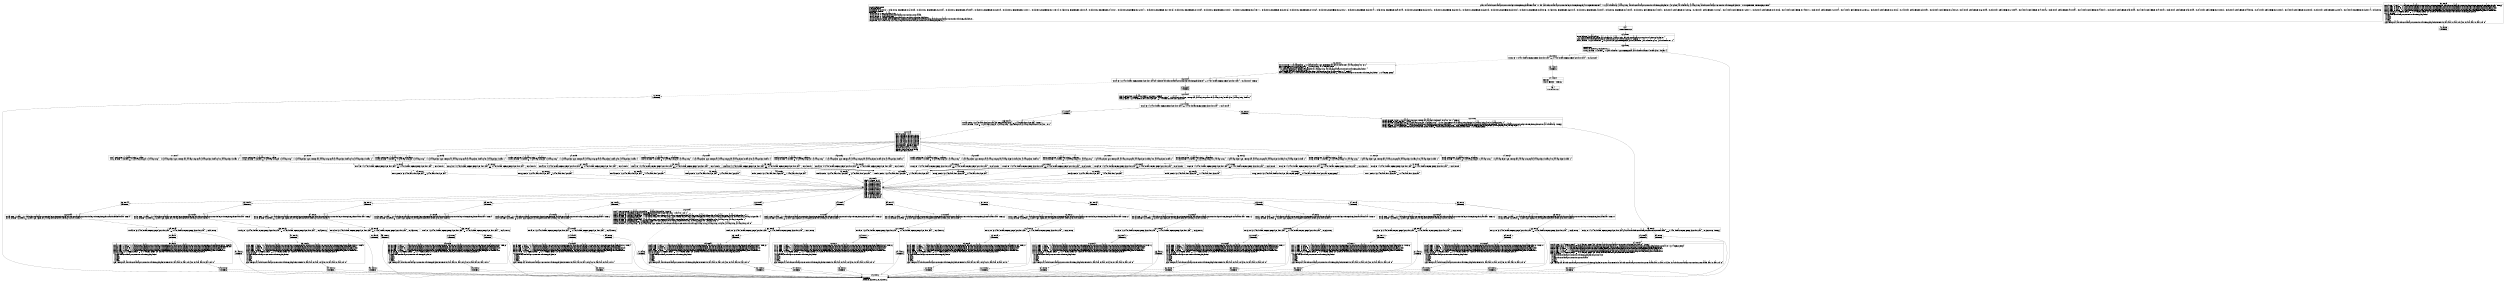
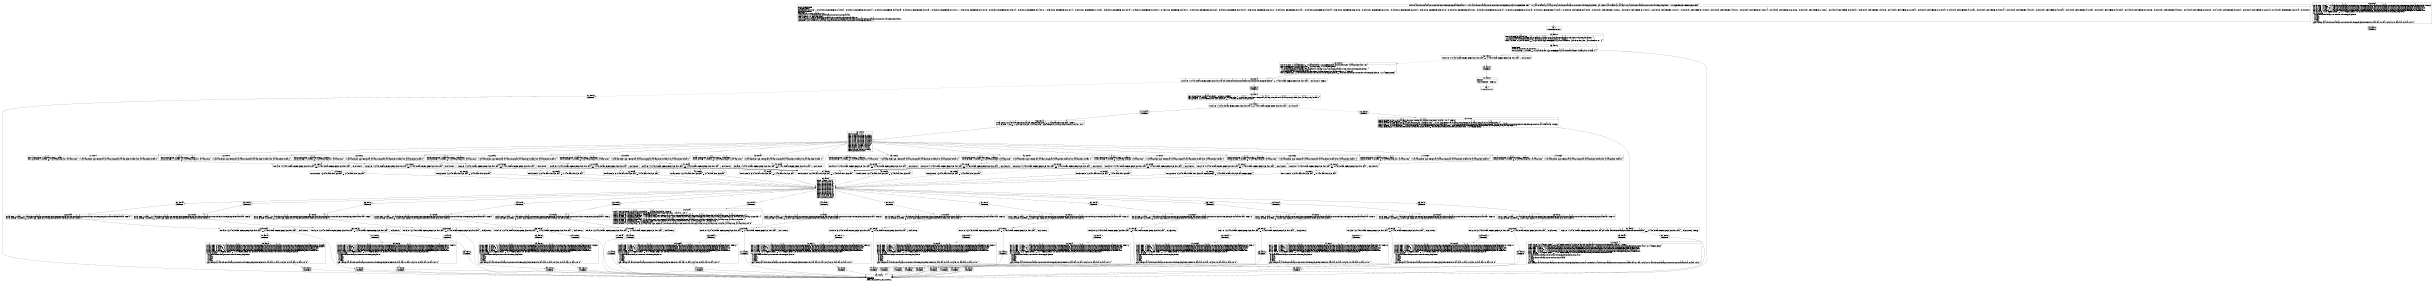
none -> (359, 158)
(572, 253) -> none
